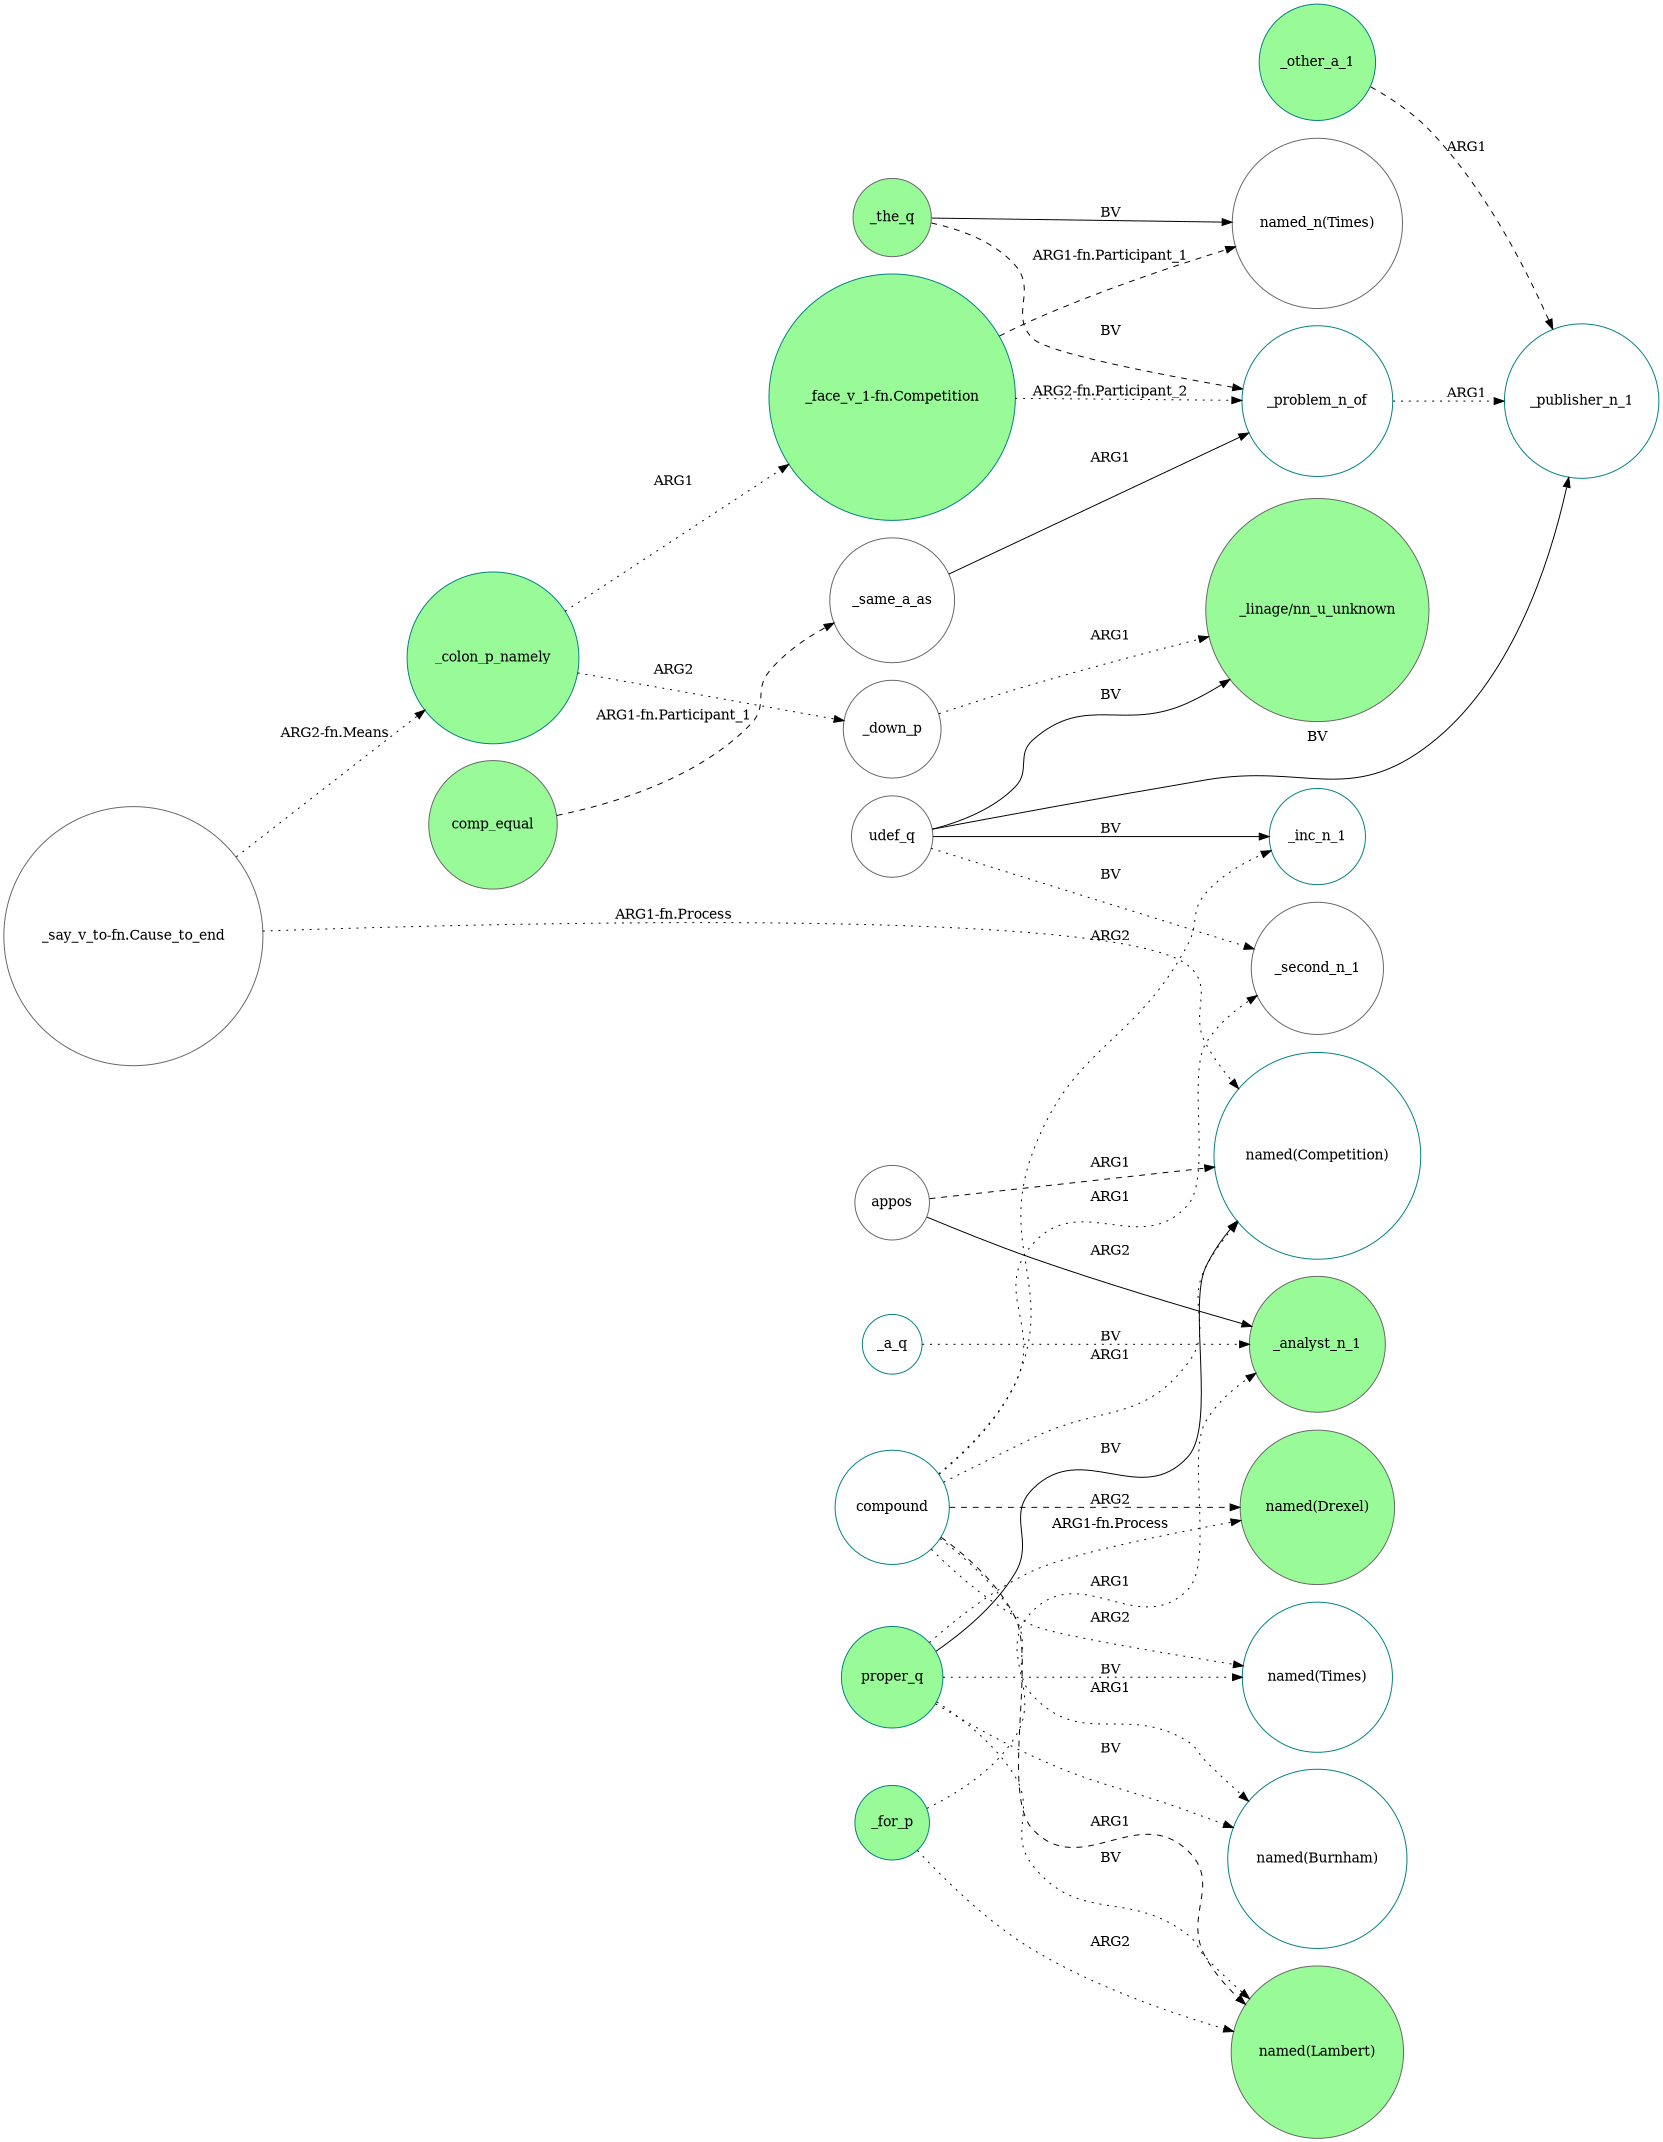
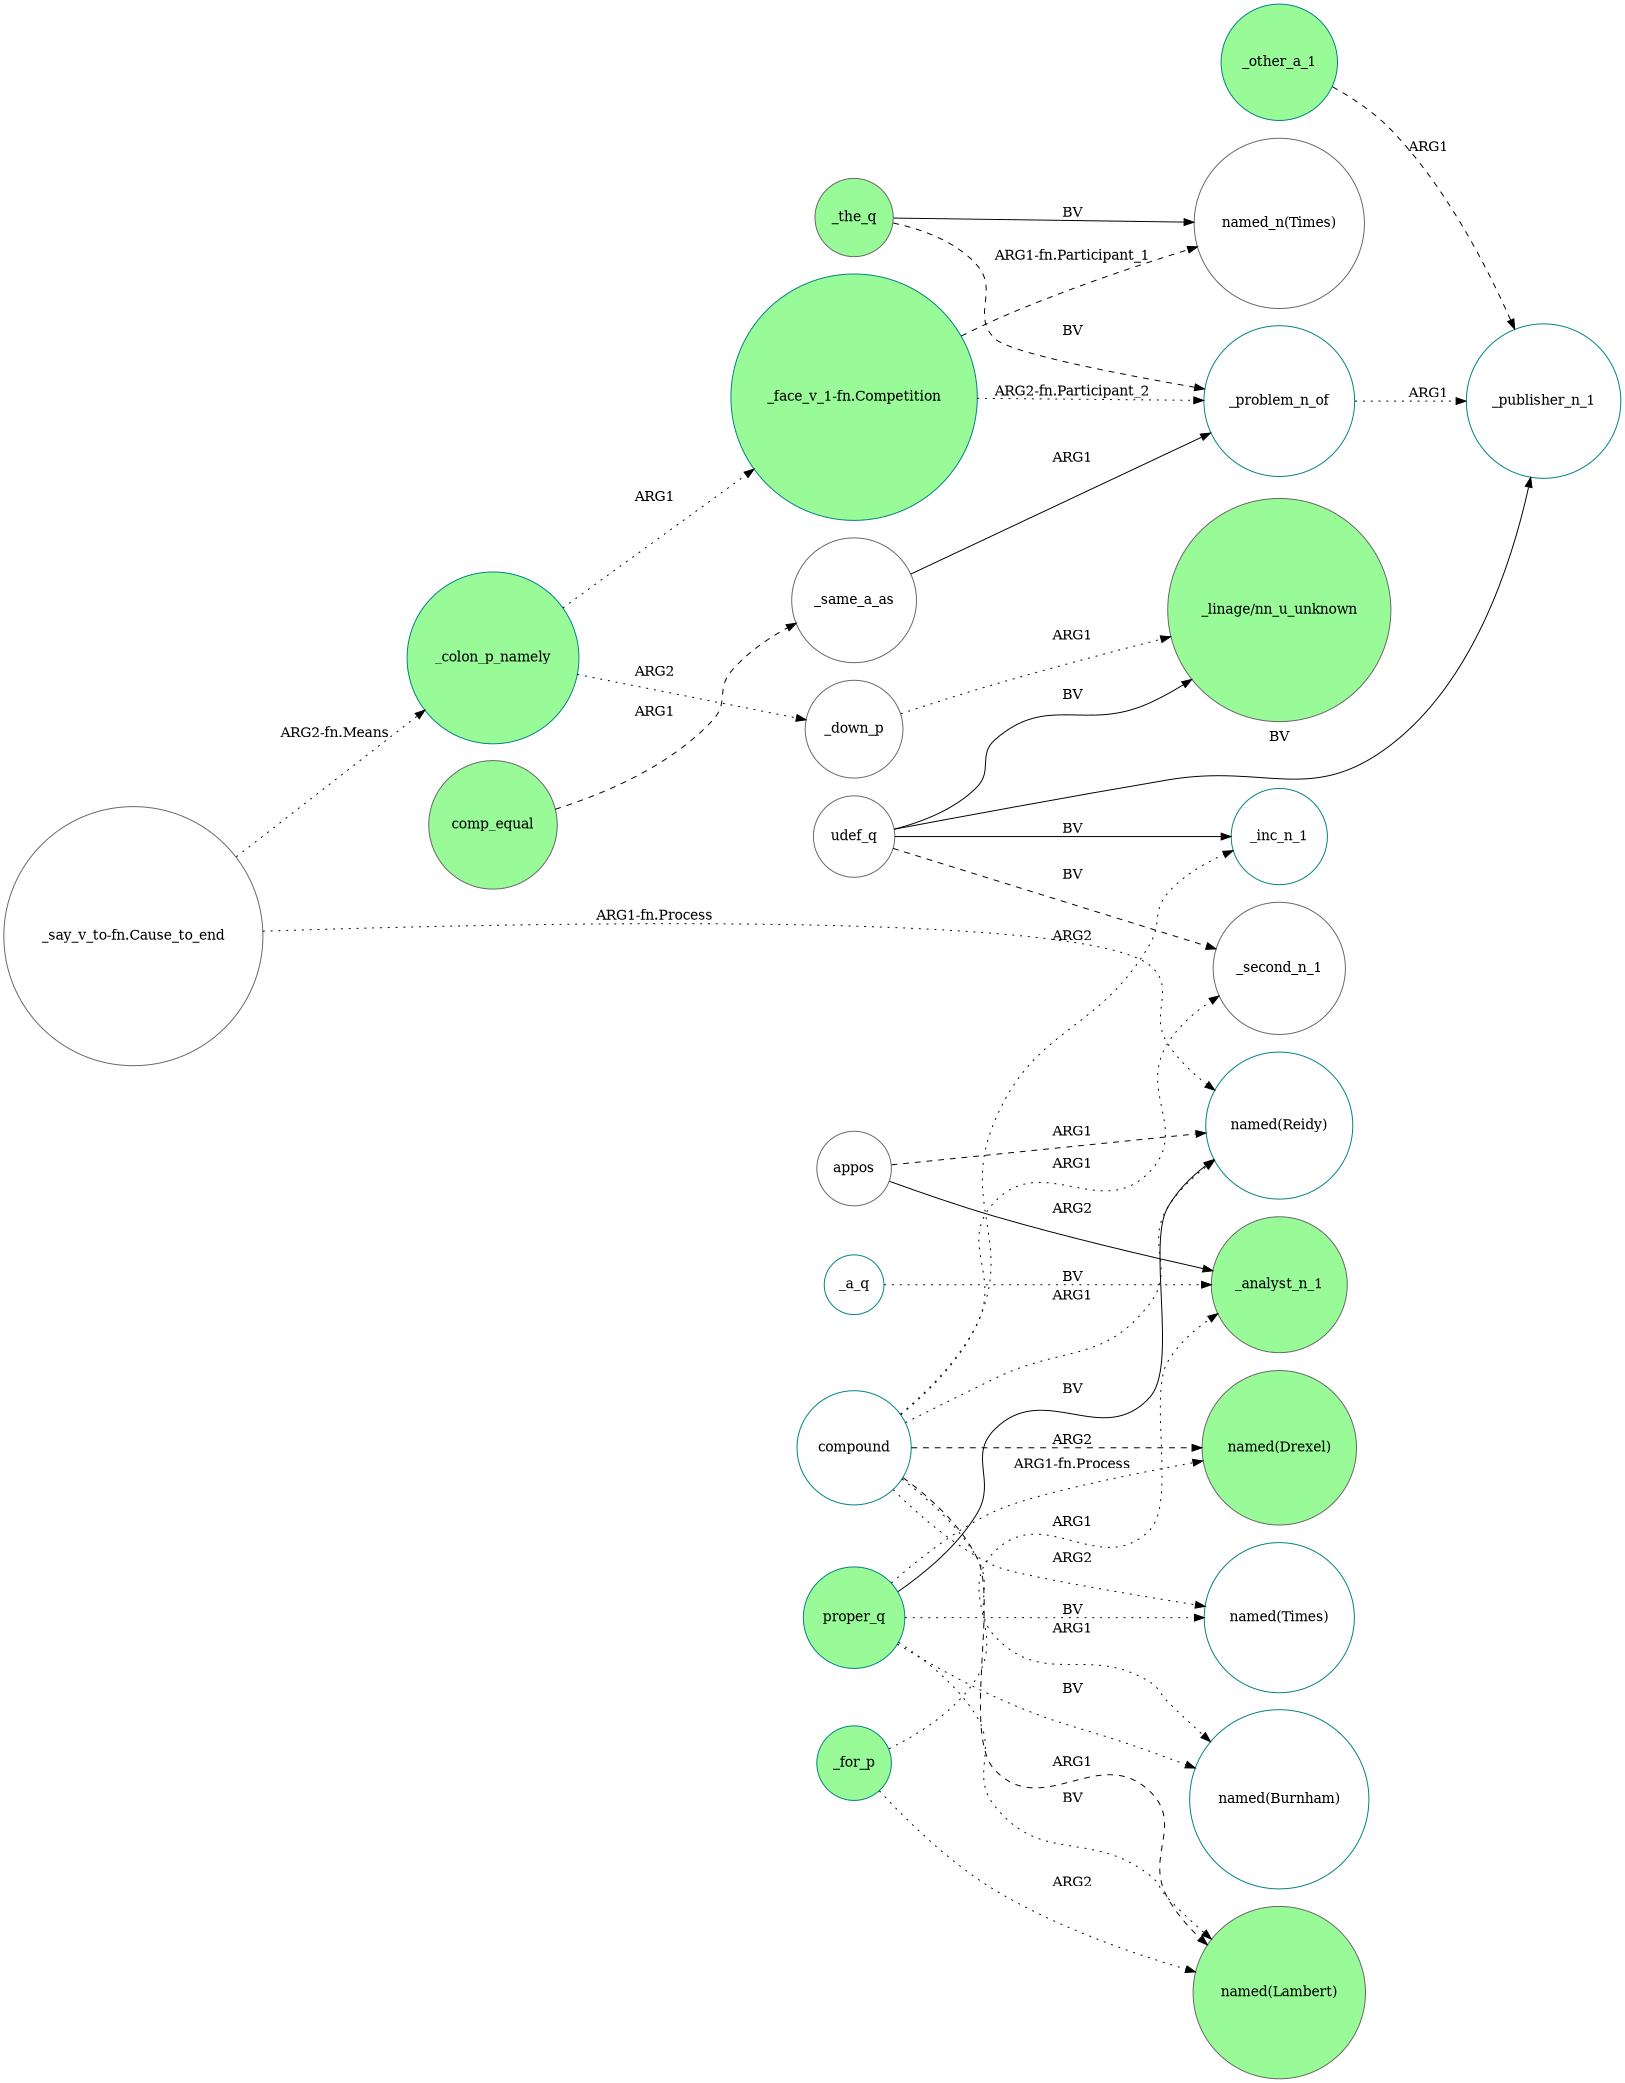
(674, 716) -> (655, 712)
(1088, 897) -> (1050, 897)
(1317, 1156) -> (1279, 1126)
